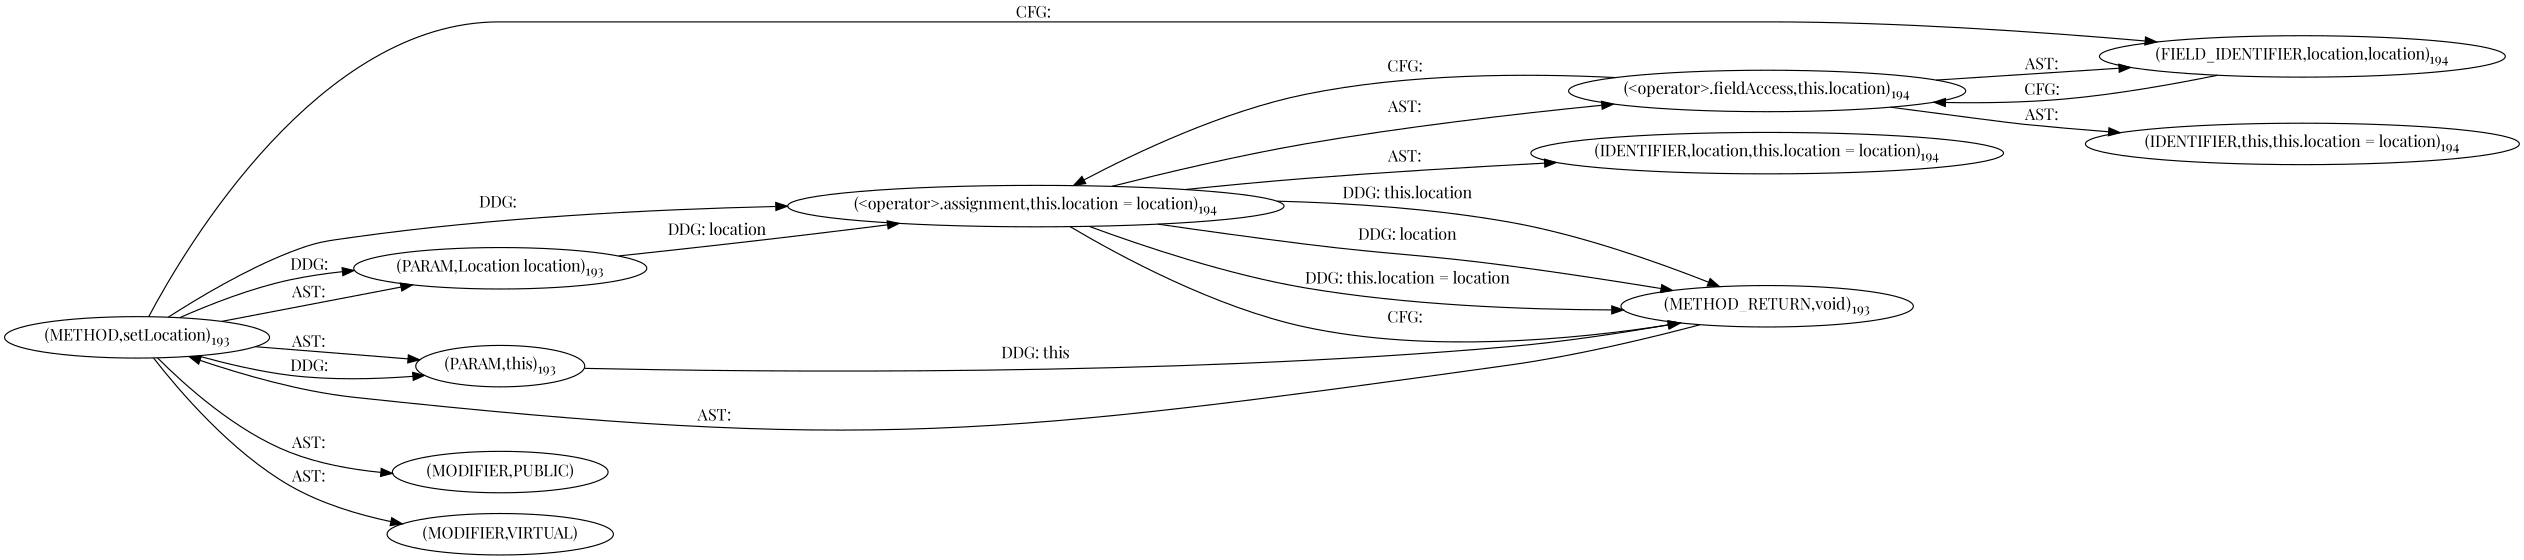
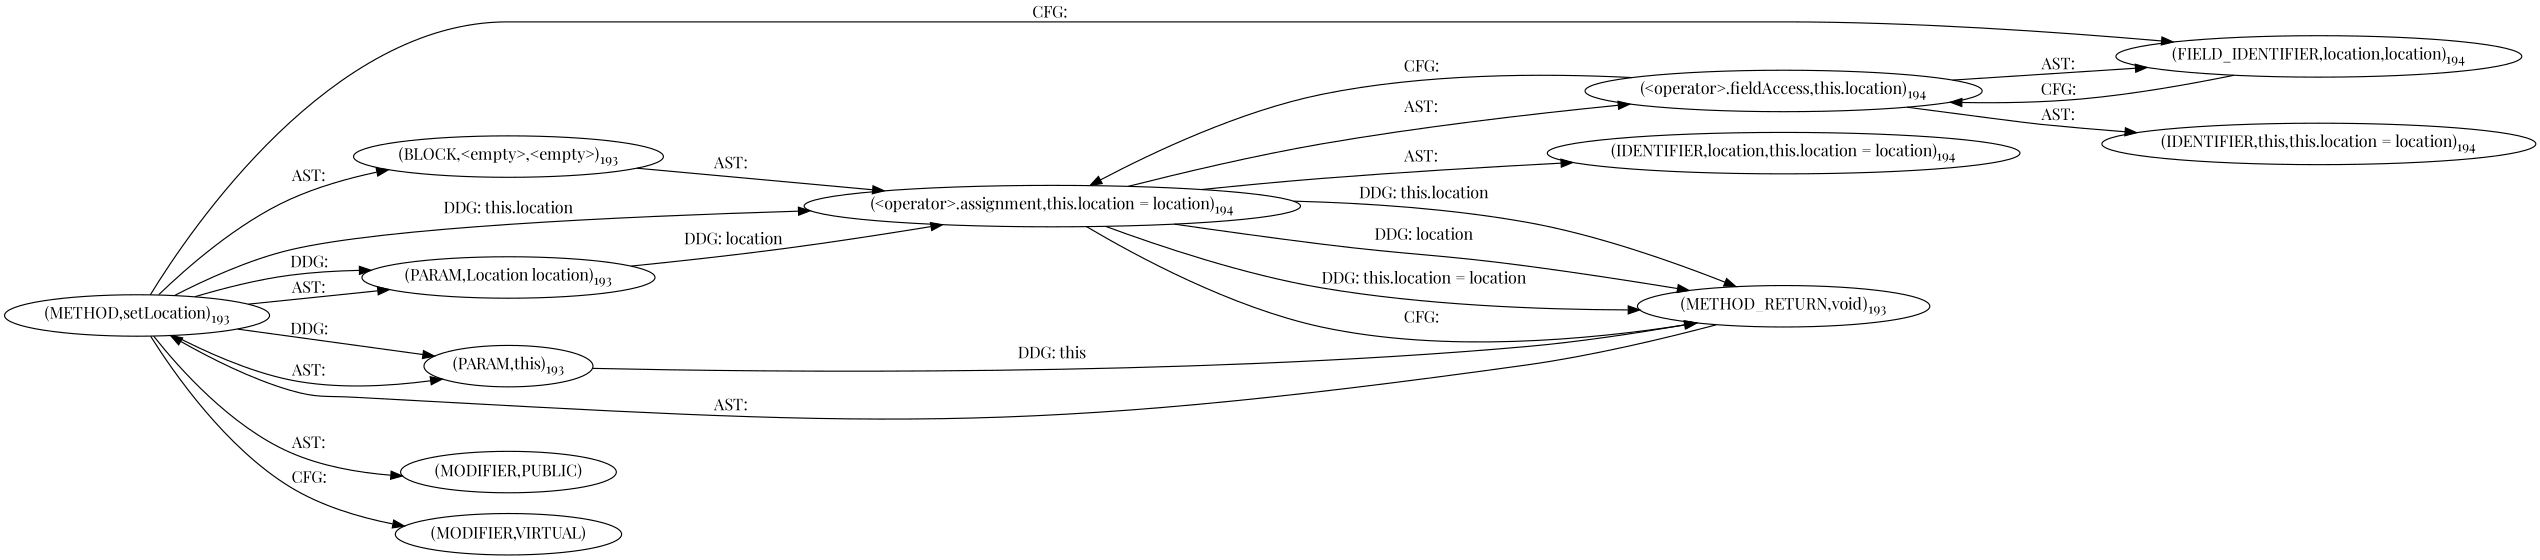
none -> (508, 157)
(500, 203) -> (508, 209)
(312, 477) -> (312, 478)
